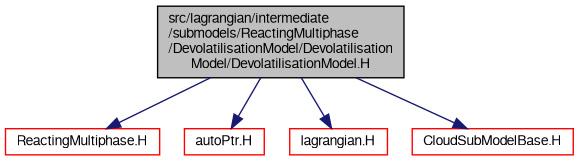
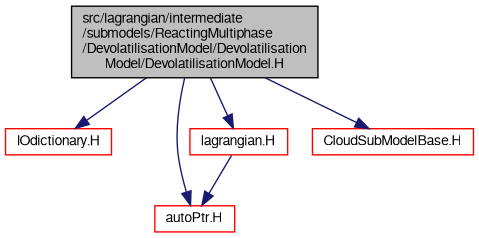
(83, 142) -> (58, 142)
none -> (220, 174)
